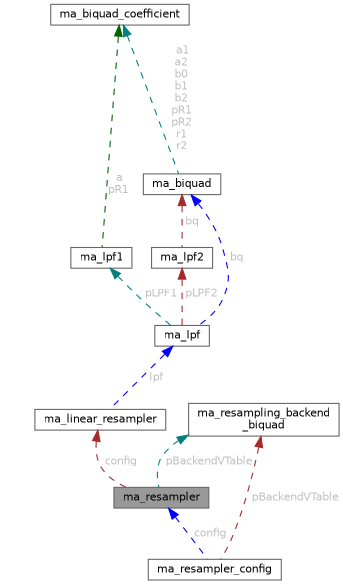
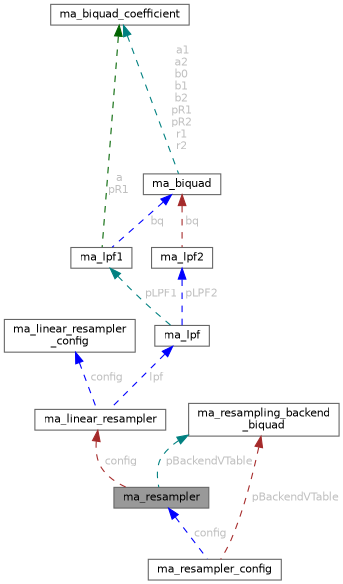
(227, 266) -> (138, 225)
(182, 302) -> (182, 302)
none -> (70, 336)
